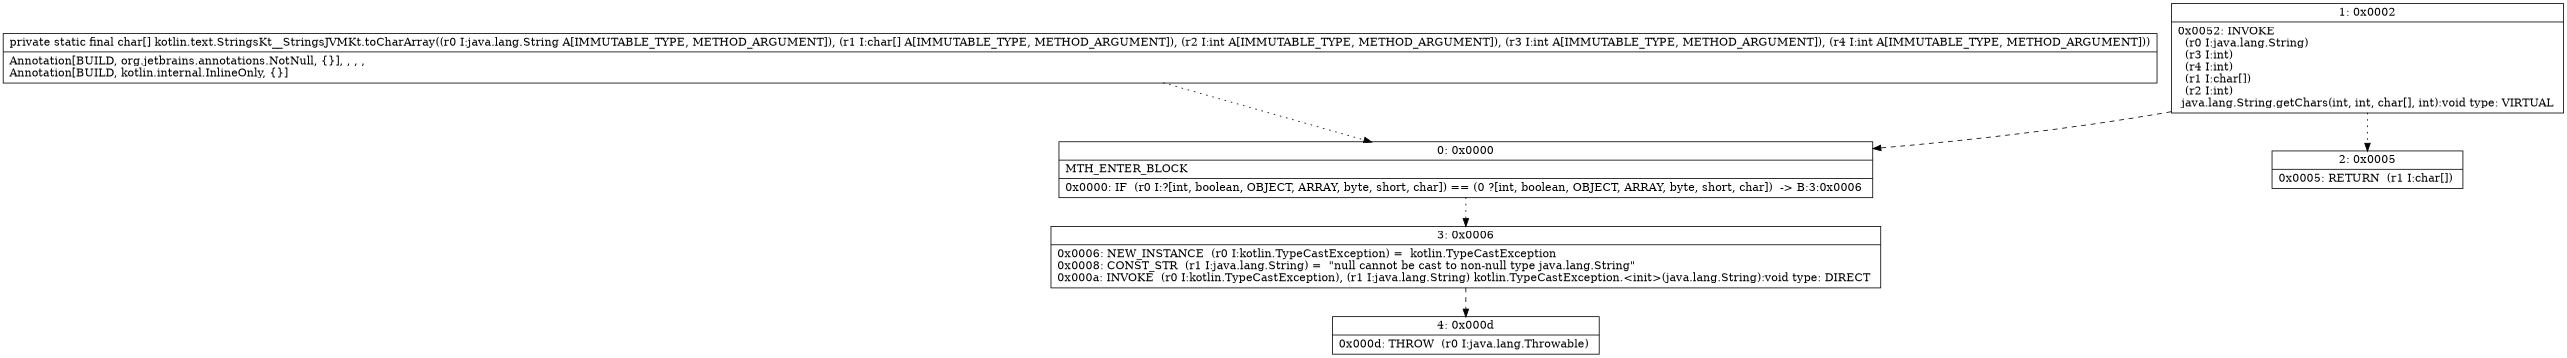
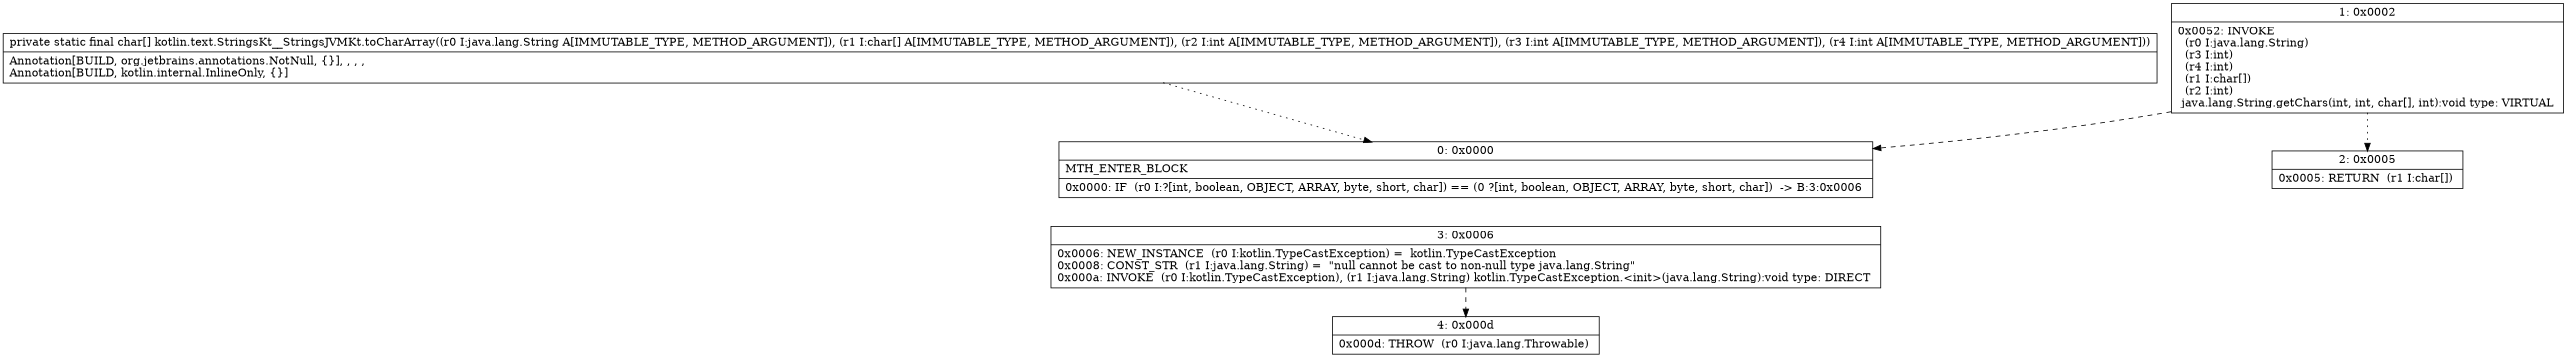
(1466, 208) -> none
